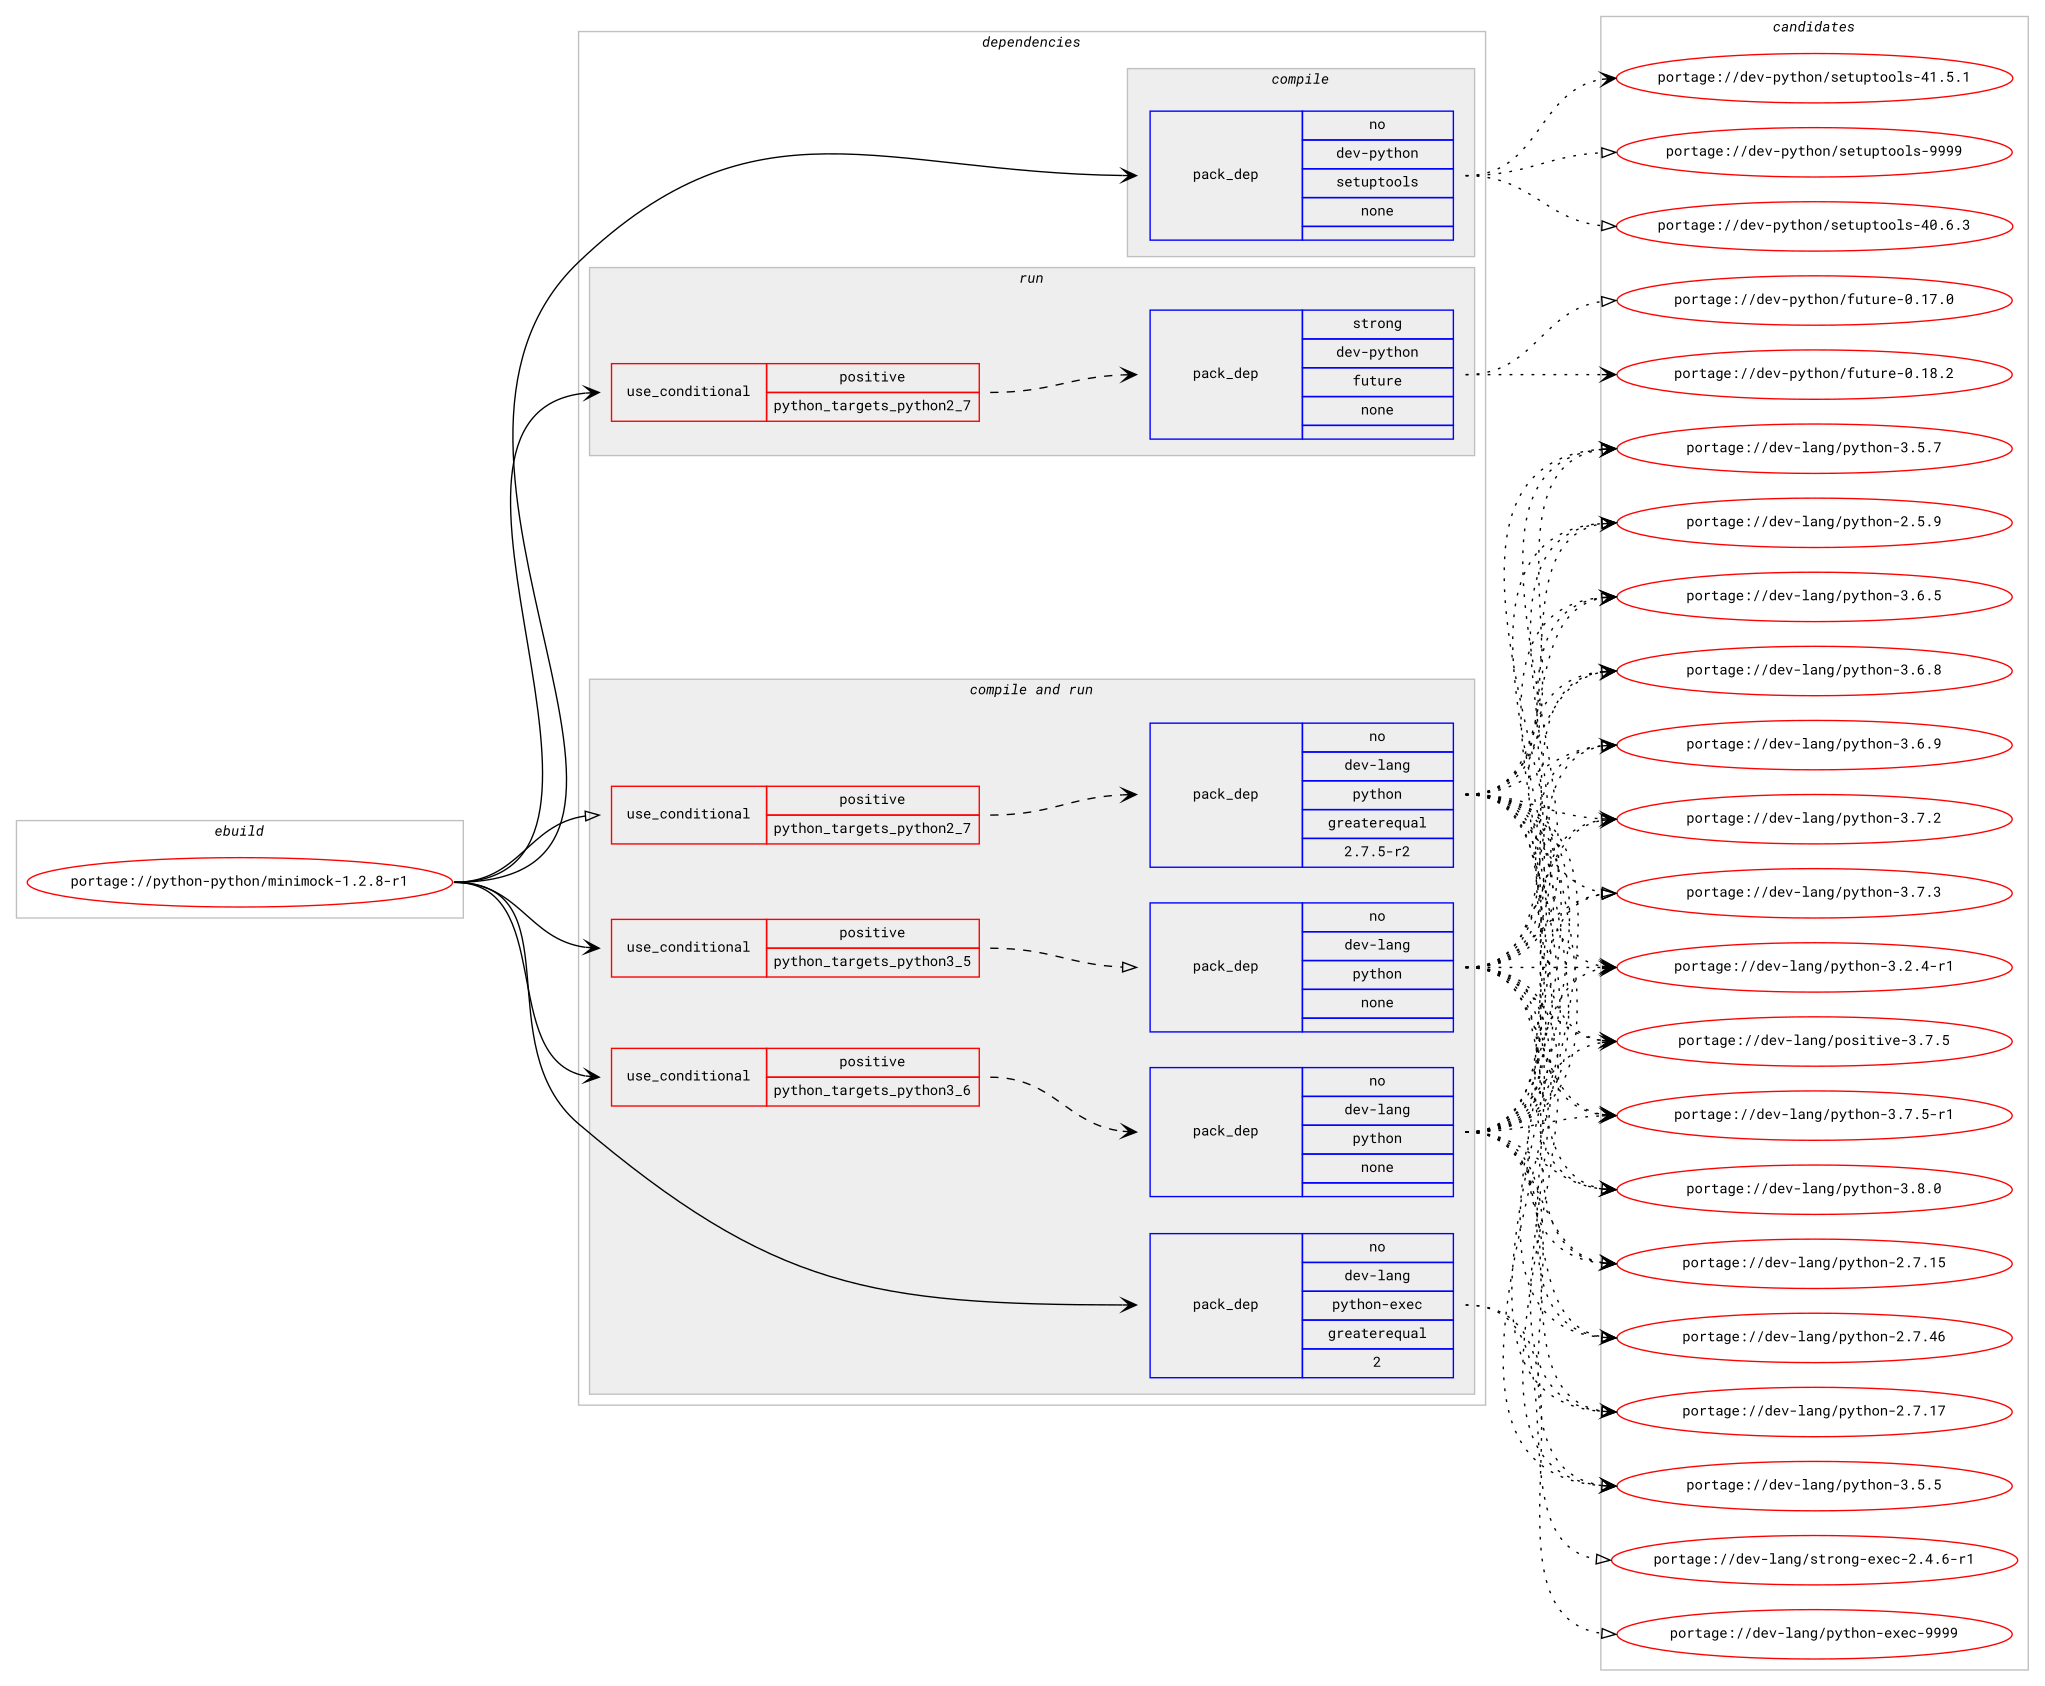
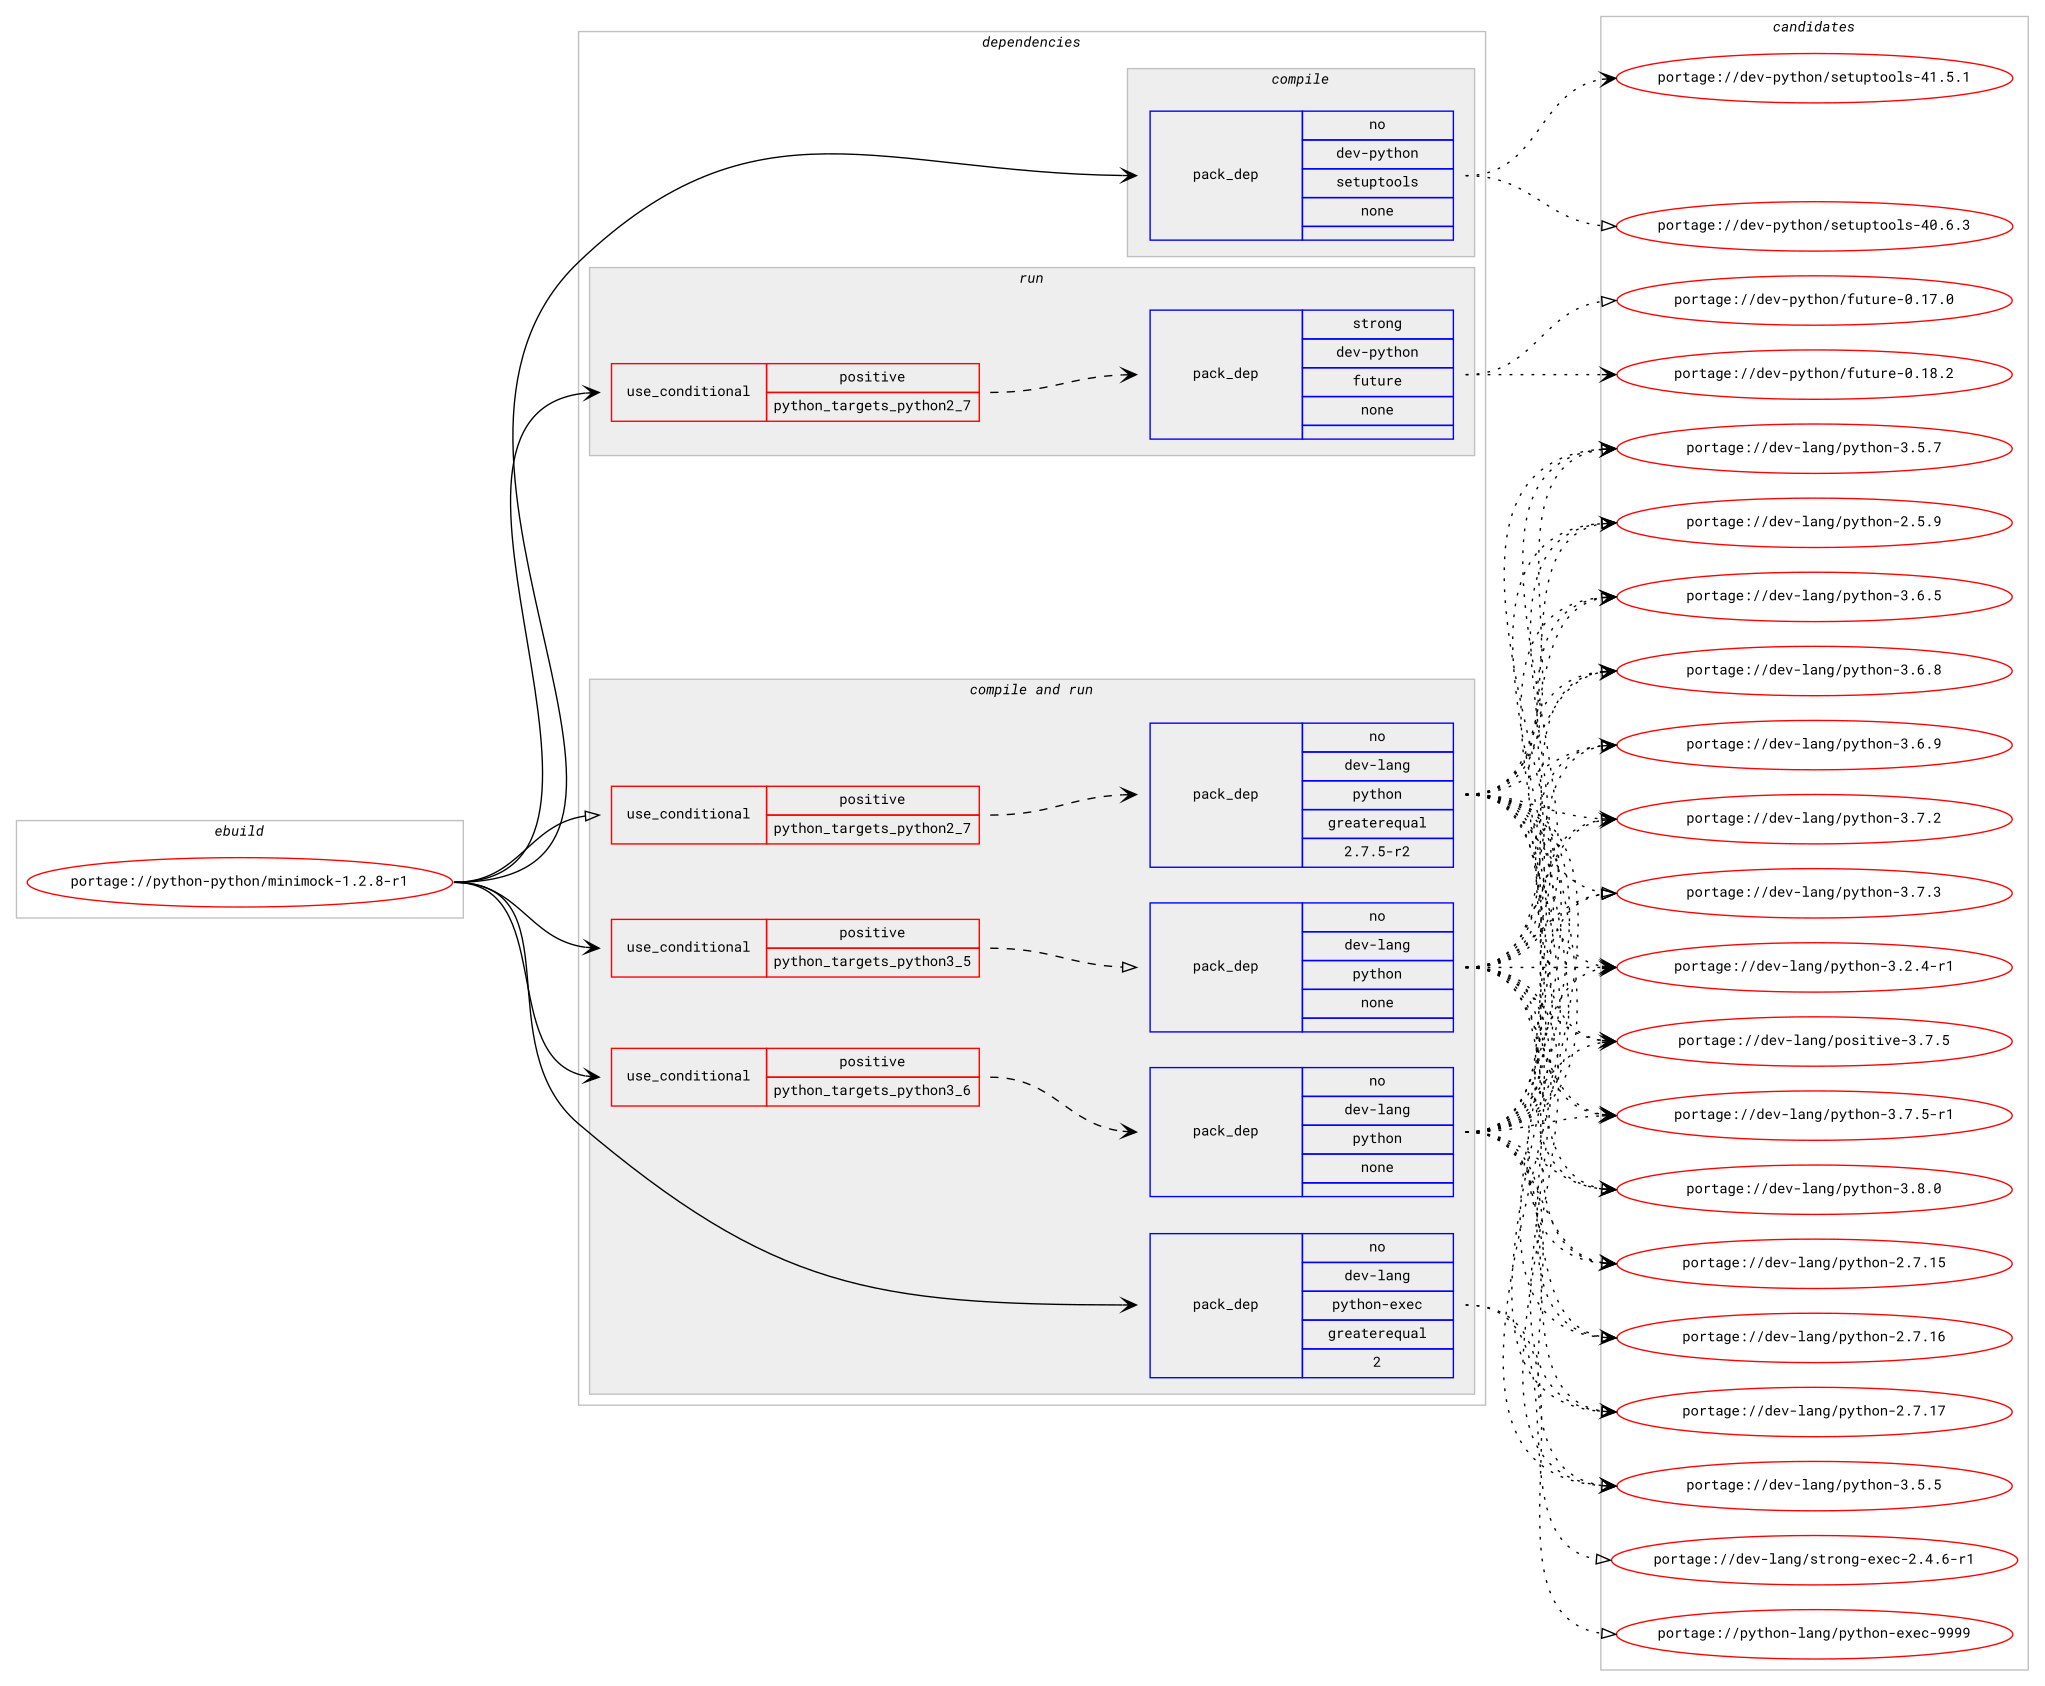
(1815, 152) -> none
(1815, 1338) -> (1815, 1338)
(1815, 1634) -> (1815, 1634)
